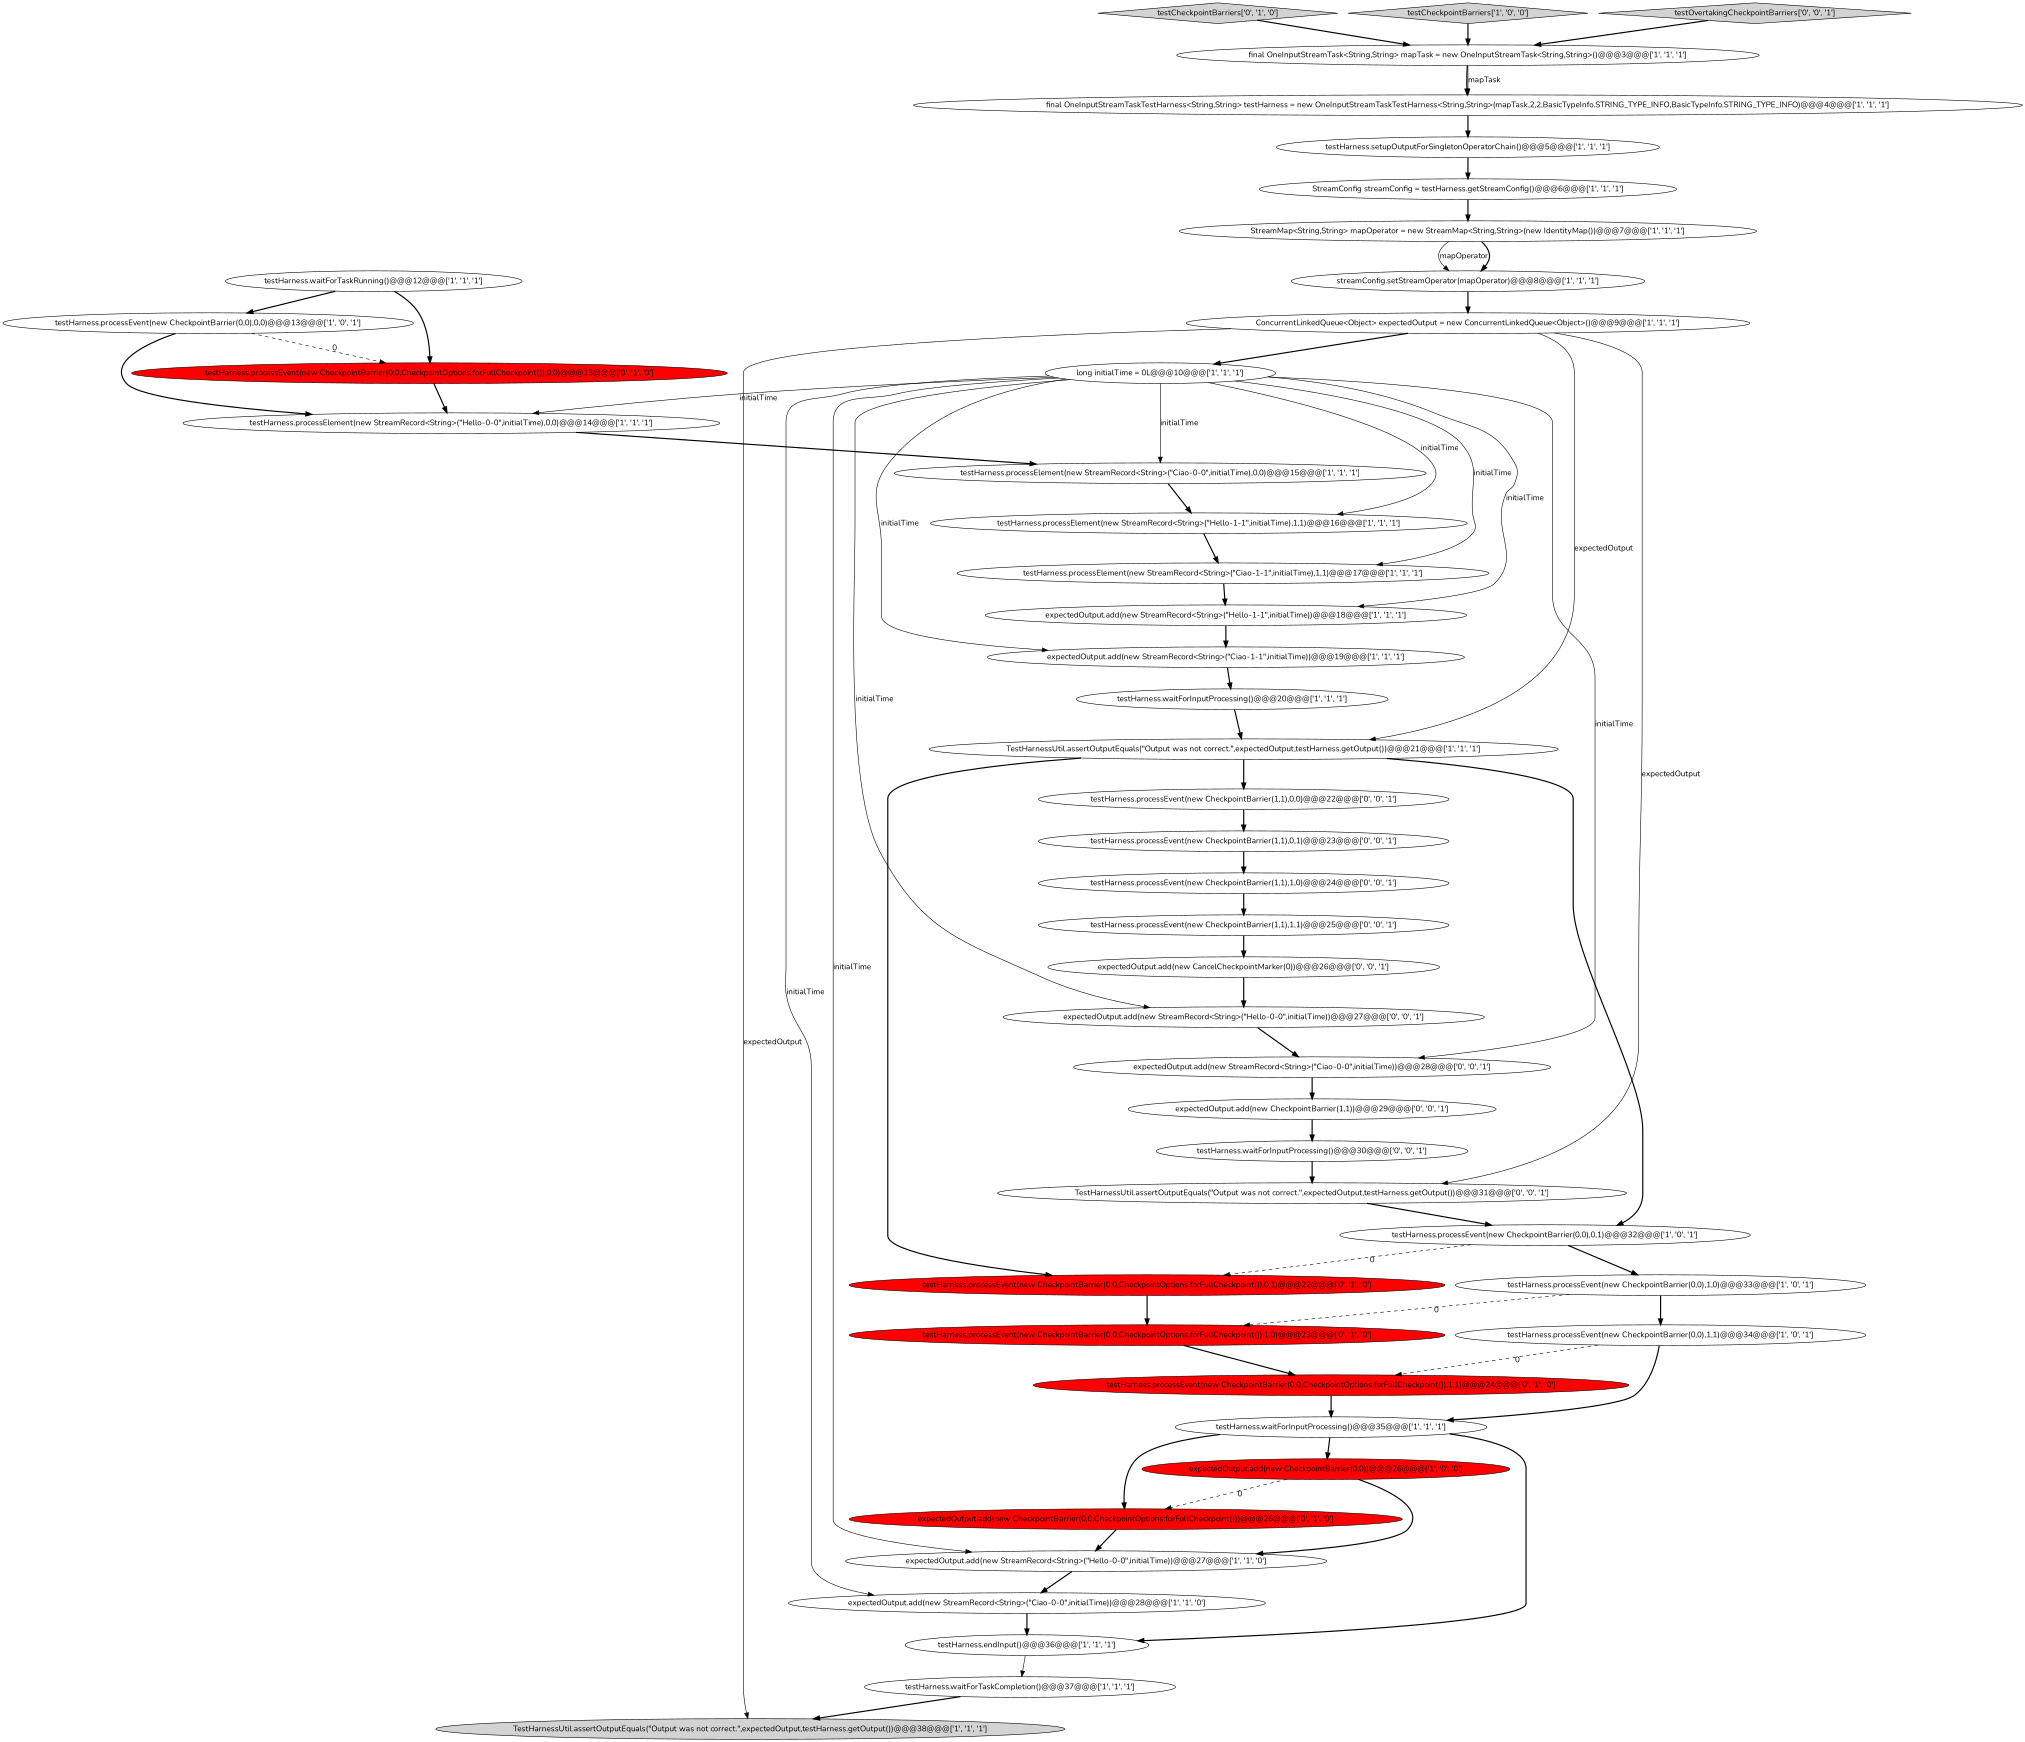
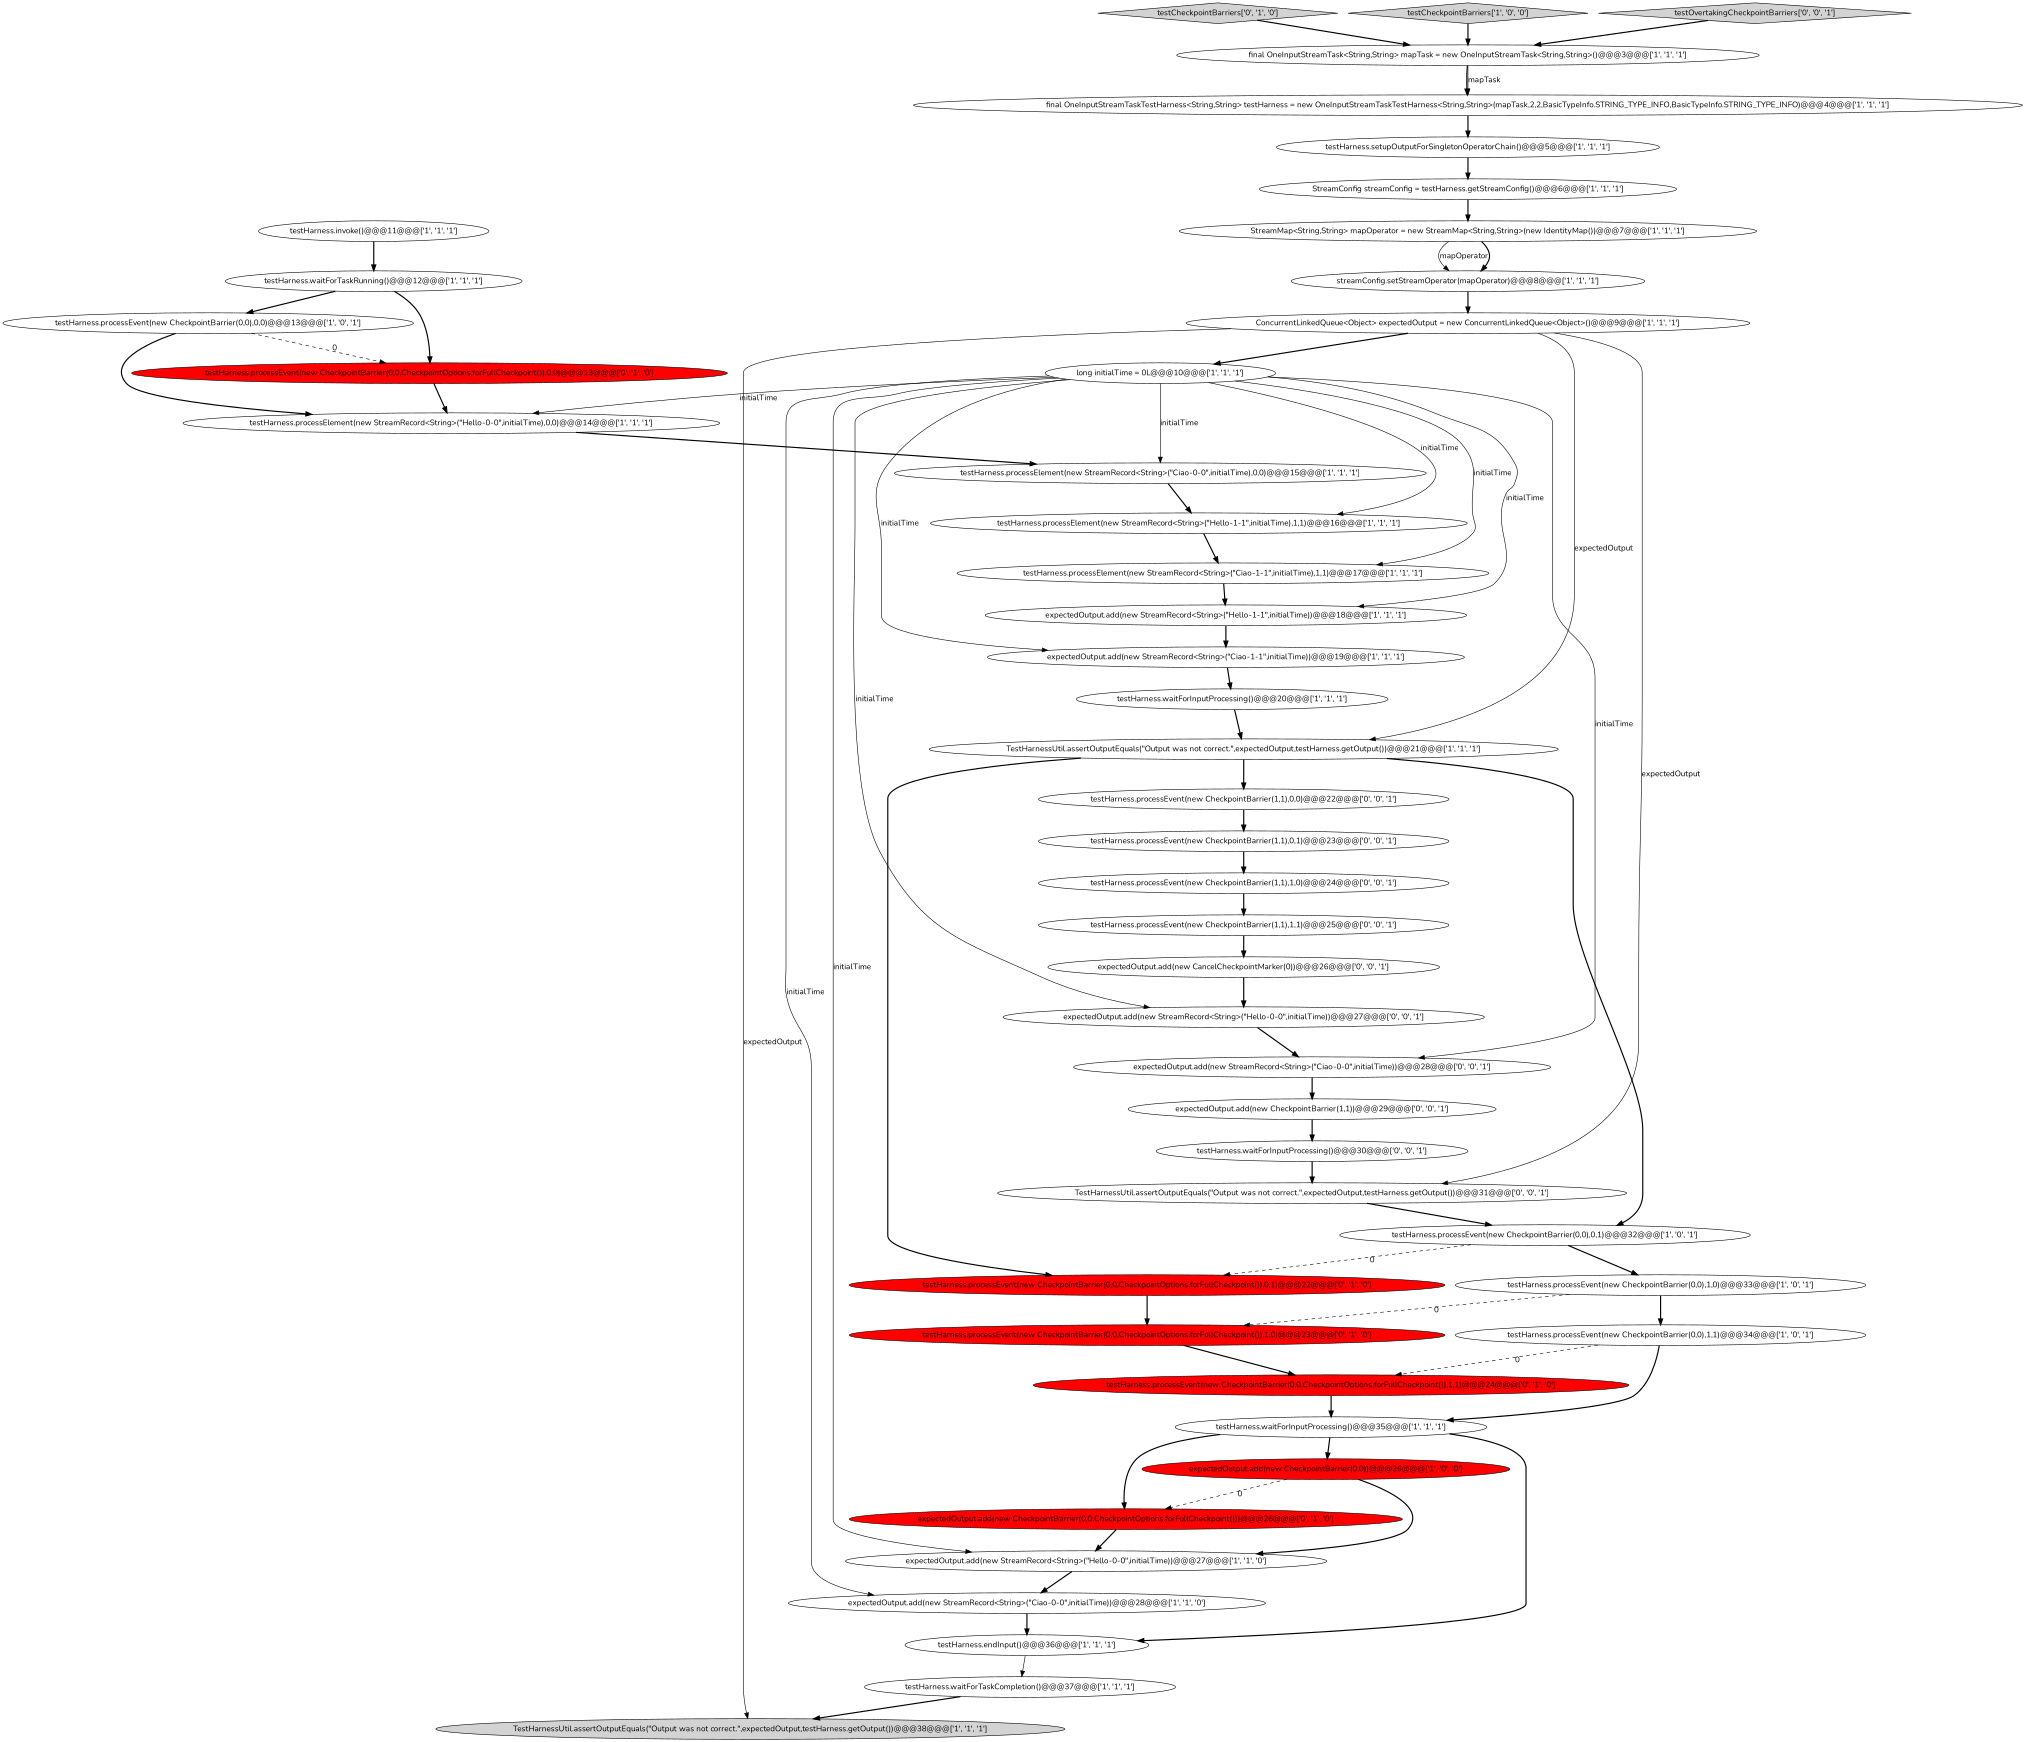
none -> (374, 231)
